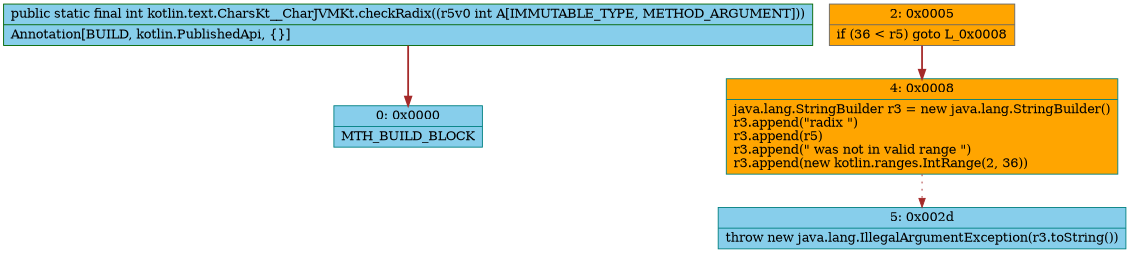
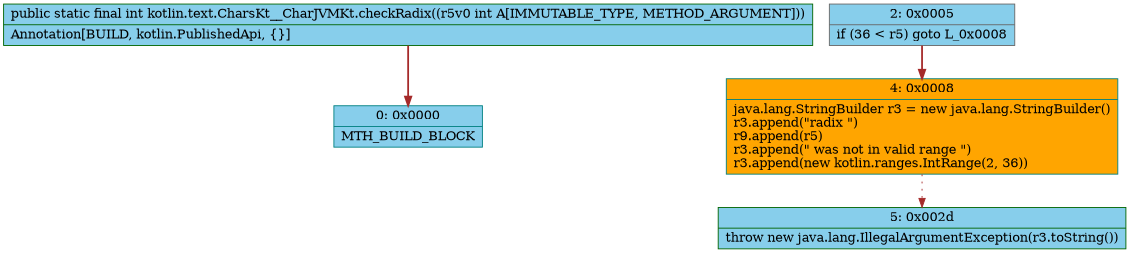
(922, 25) -> (922, 25)
(778, 136) -> (778, 136)
(922, 228) -> (922, 228)
